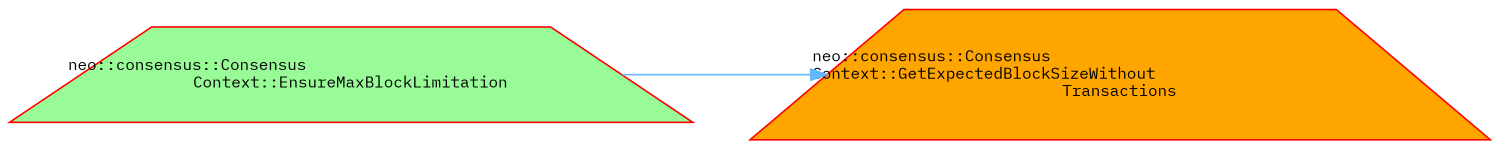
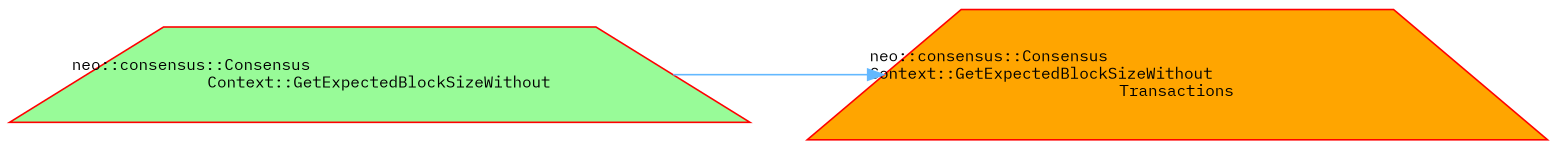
(351, 75) -> (380, 75)
